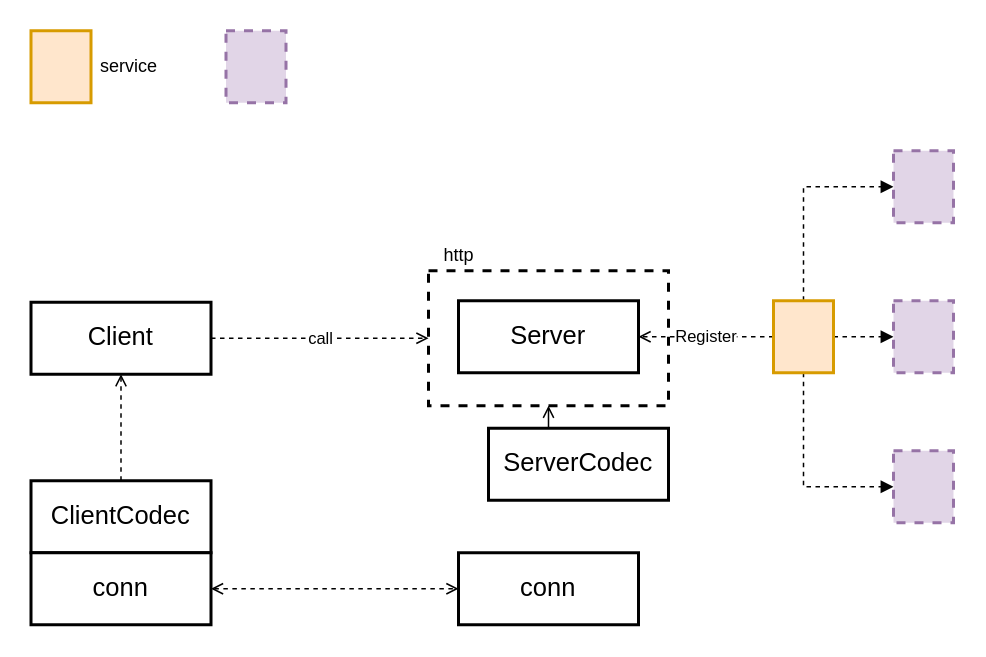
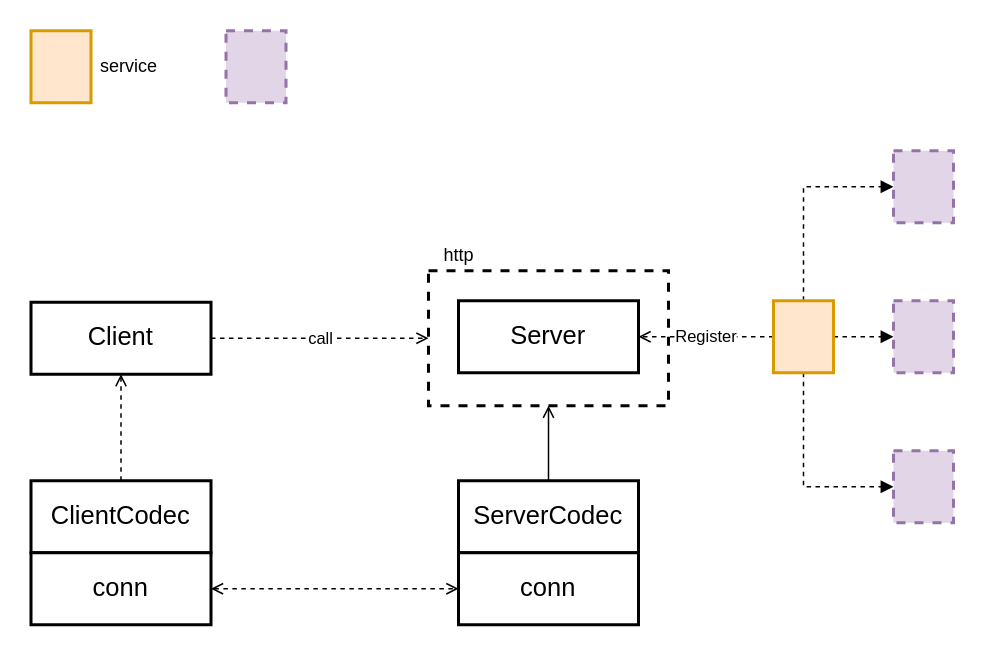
(578, 464) -> (548, 517)
